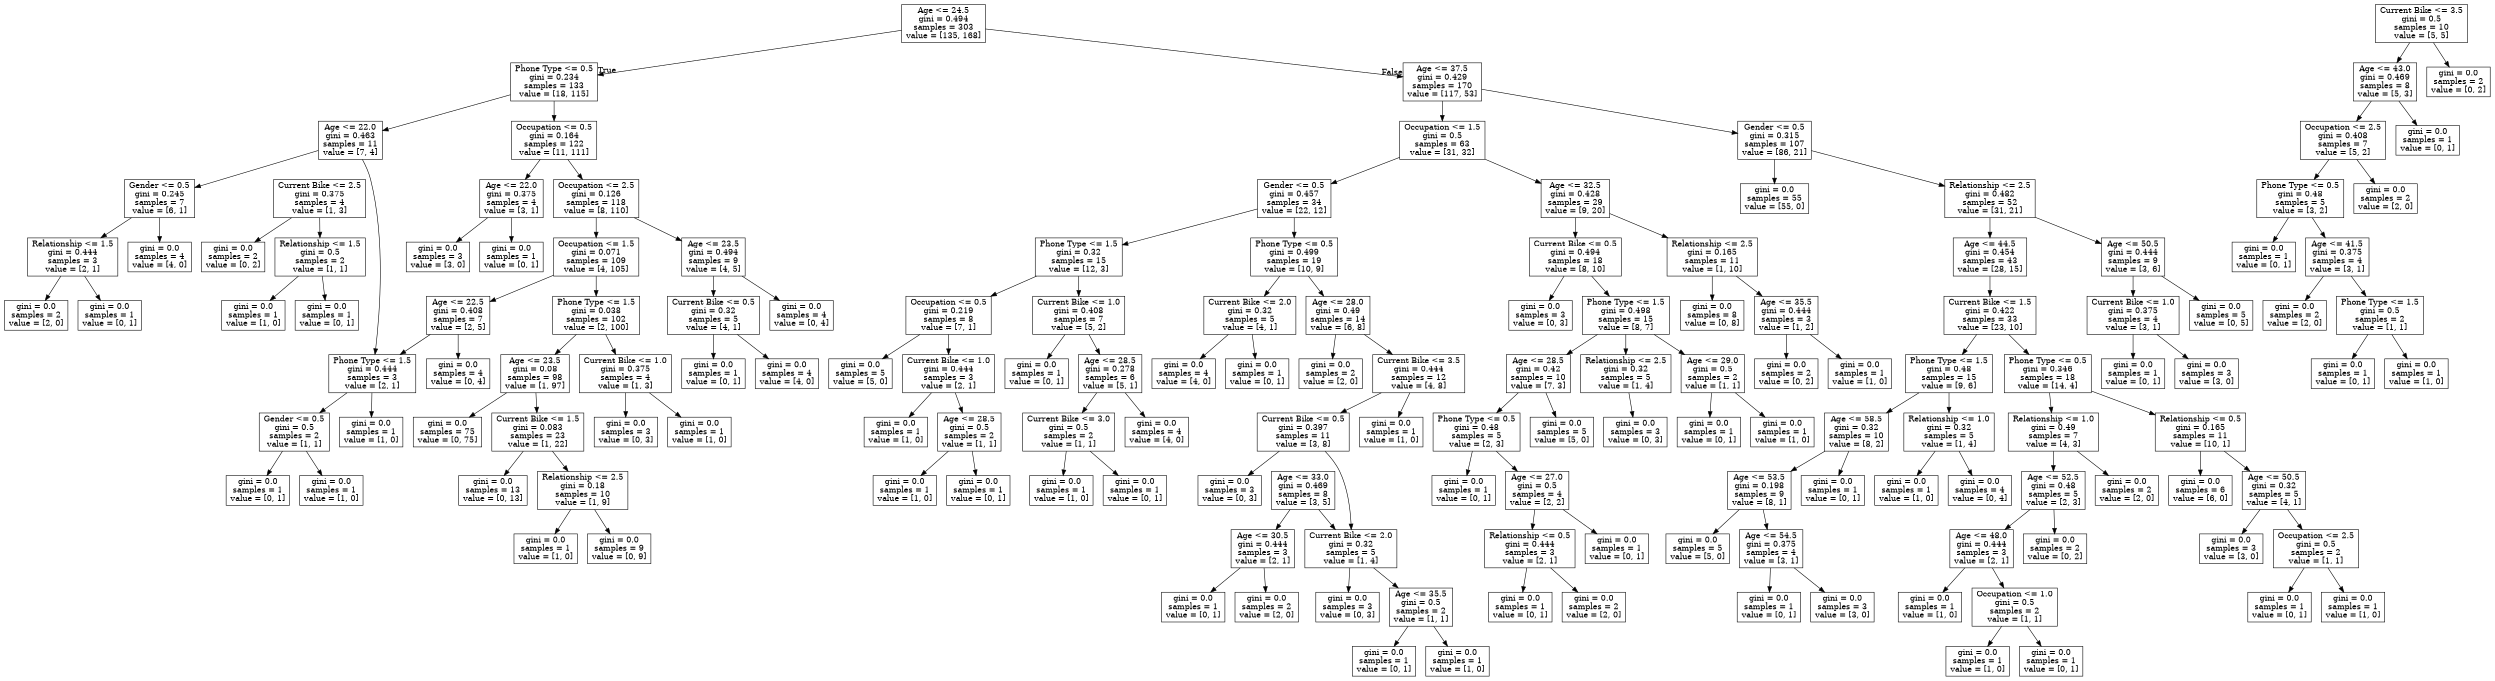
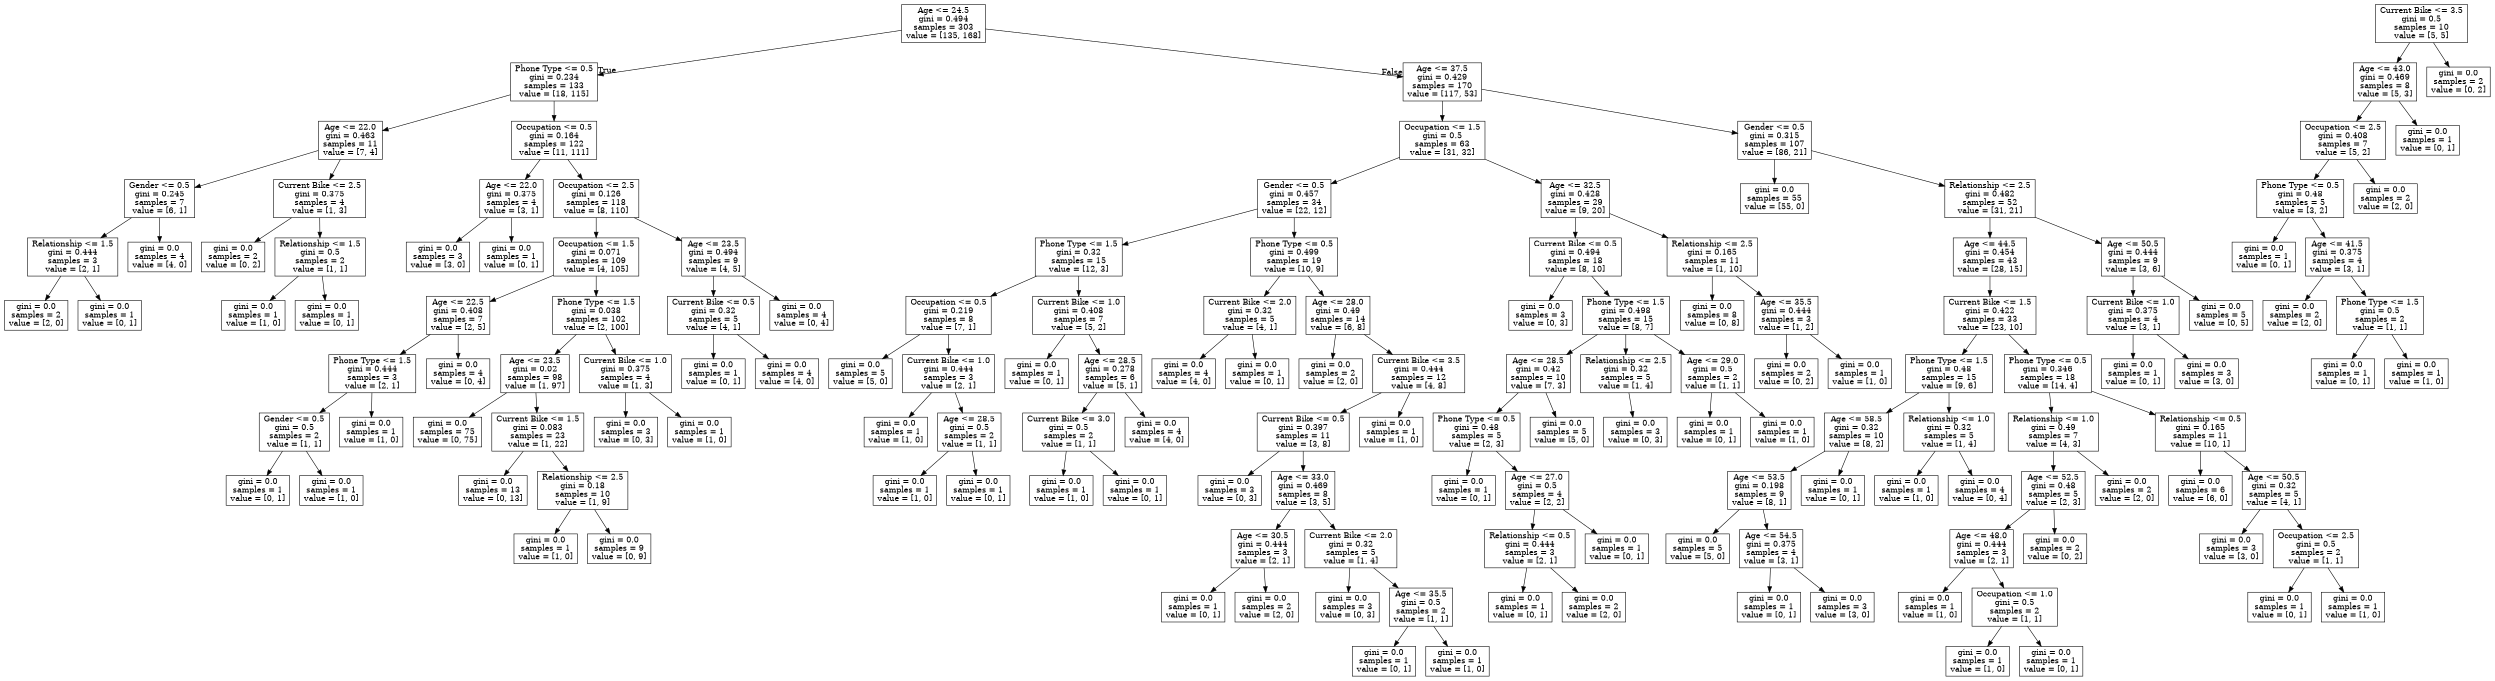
(380, 253) -> (336, 167)
(535, 374) -> (535, 374)
(1345, 485) -> (1303, 458)
